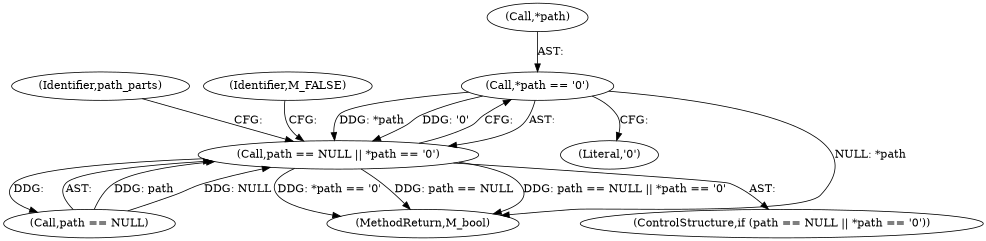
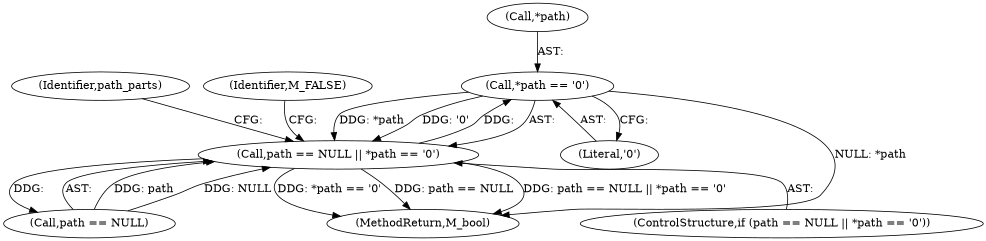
(501, 121) -> (501, 121)
none -> (578, 123)
(611, 174) -> (637, 169)
